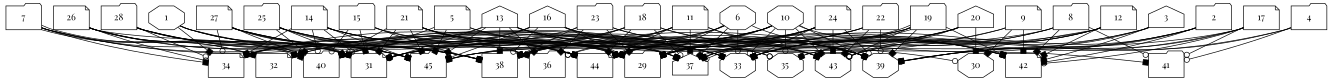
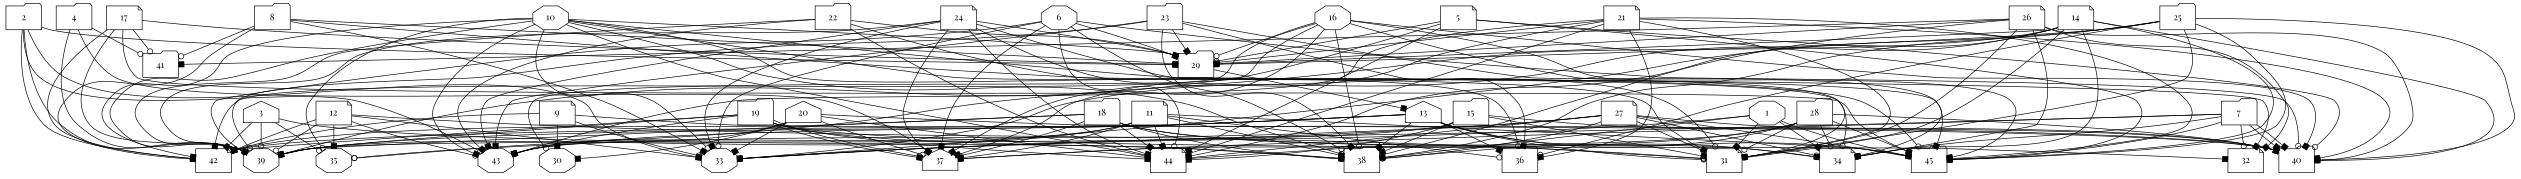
(547, 18) -> (1333, 18)
(568, 41) -> (1307, 89)
none -> (1286, 104)
